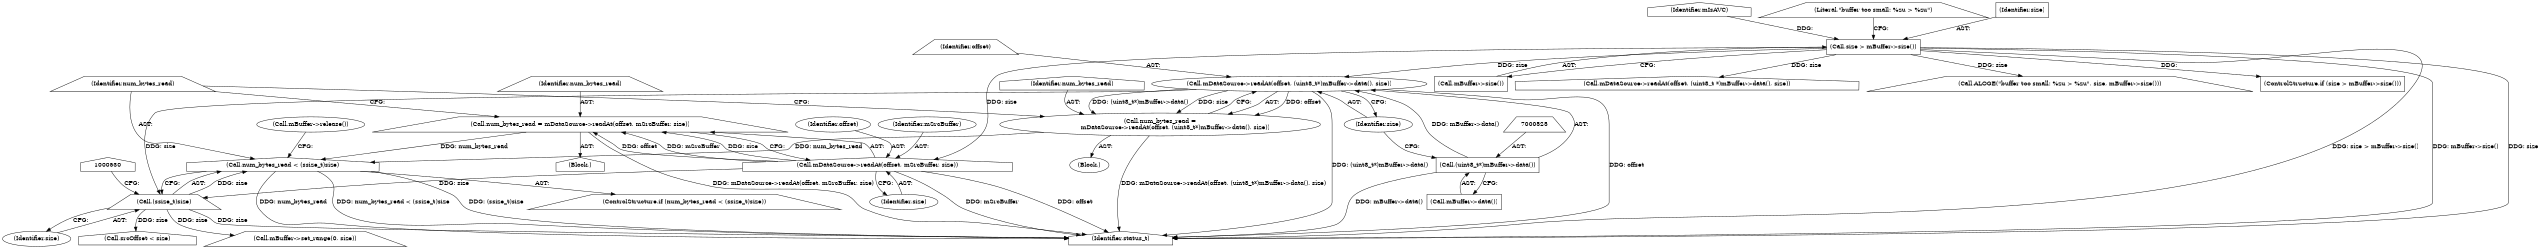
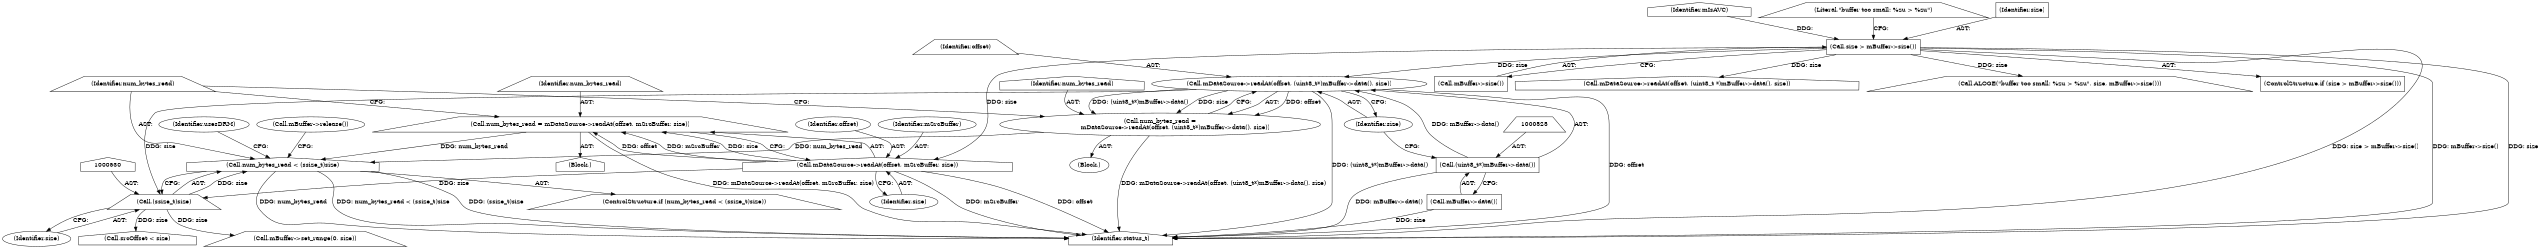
(2170, 65) -> (2170, 65)
none -> (204, 124)
(1535, 124) -> (1535, 124)
(133, 184) -> (133, 184)
(625, 233) -> (1345, 225)
